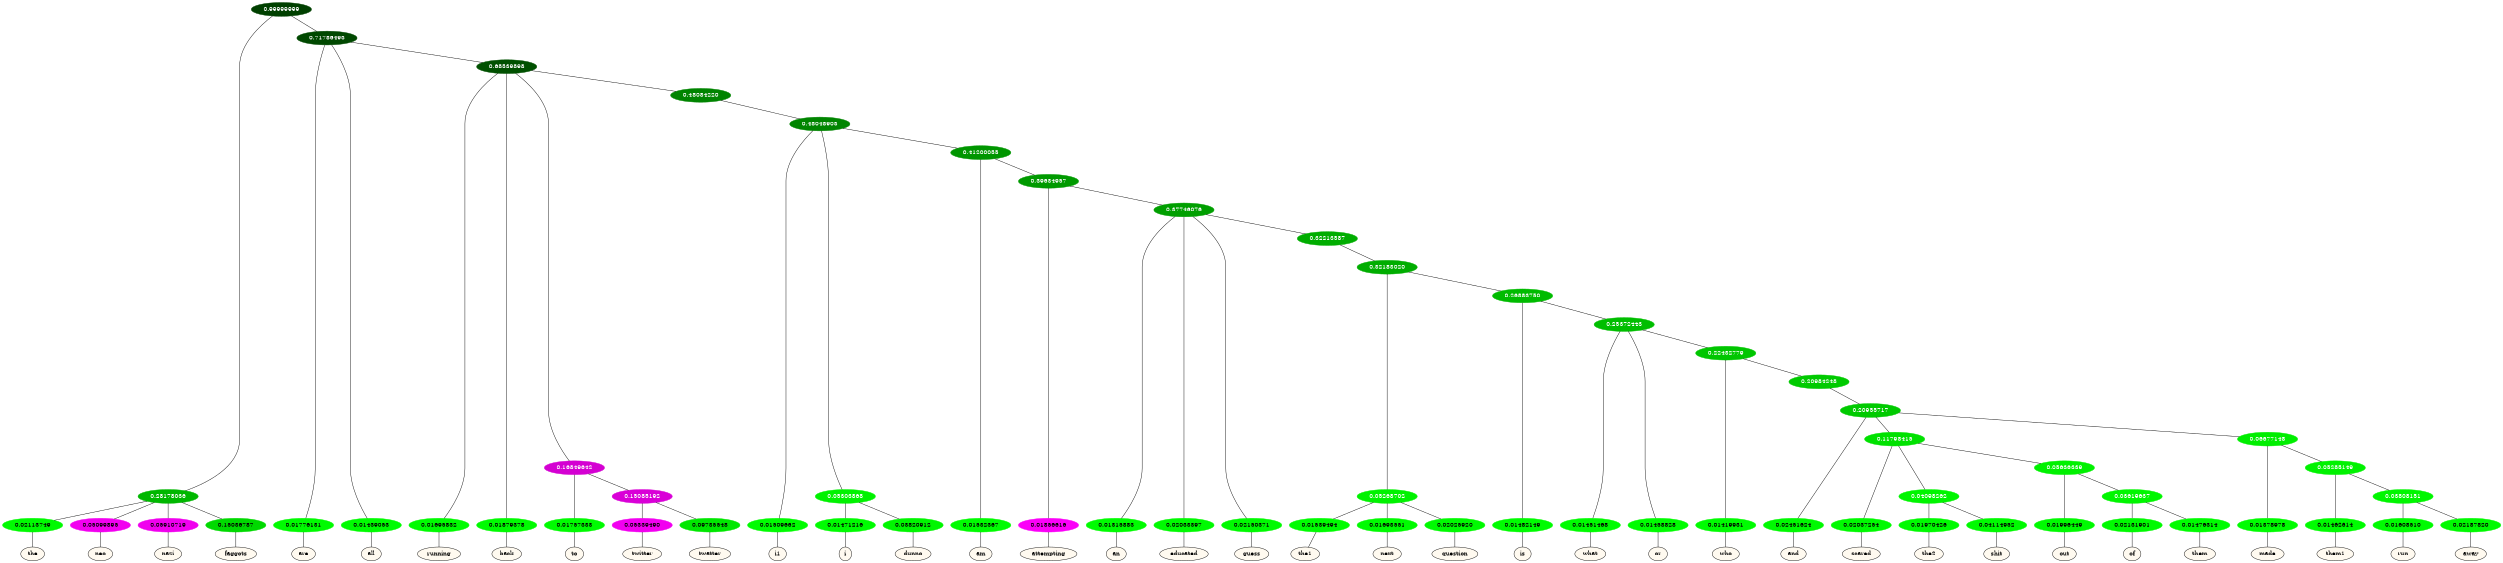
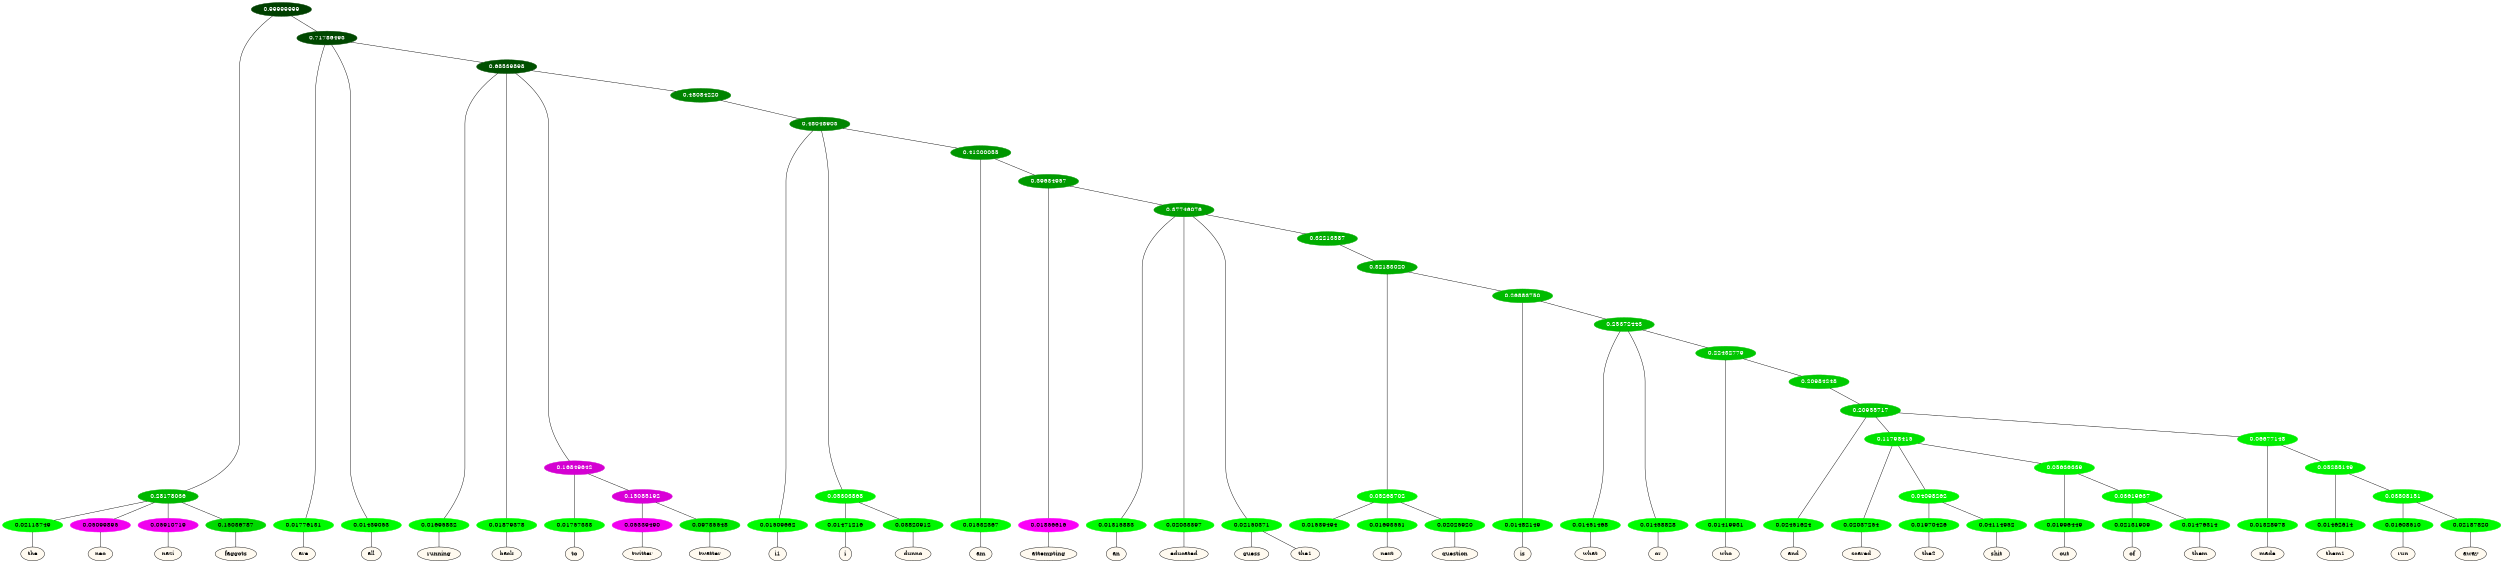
(2132, 525) -> (2132, 525)
(2268, 525) -> (2268, 525)
(1312, 540) -> (1279, 540)
